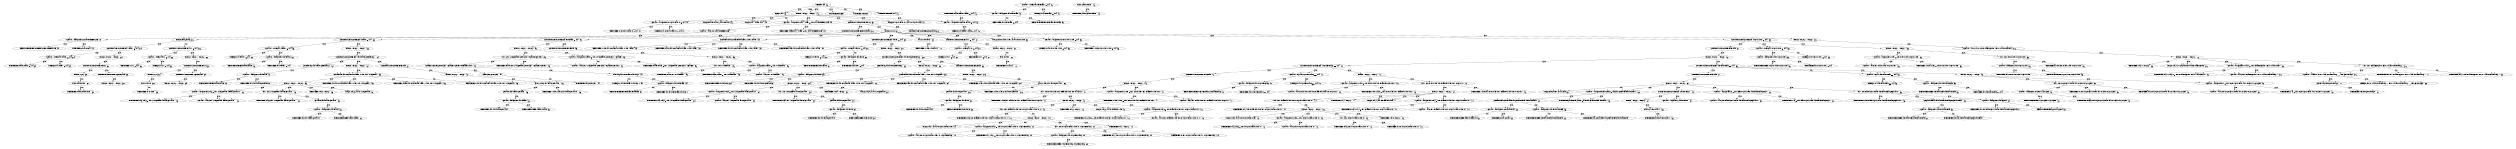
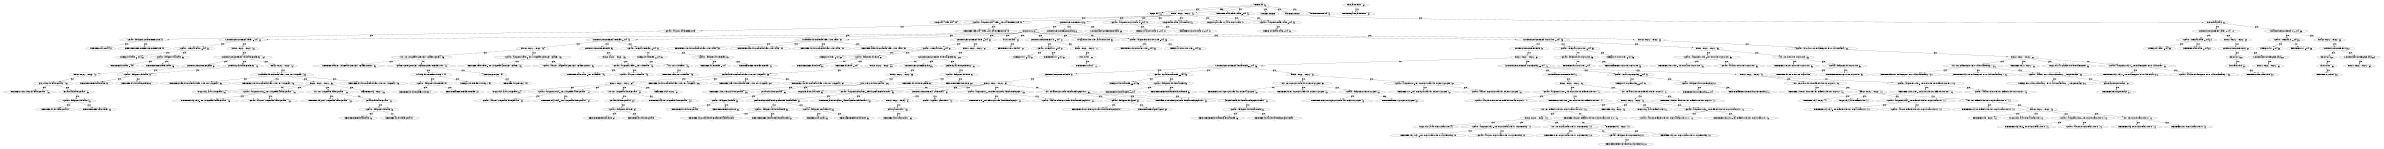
(601, 37) -> (1751, 22)
none -> (626, 44)
